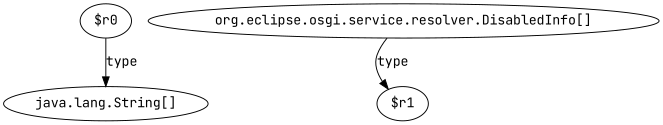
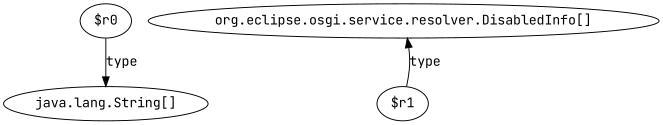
(376, 59) -> (410, 67)
